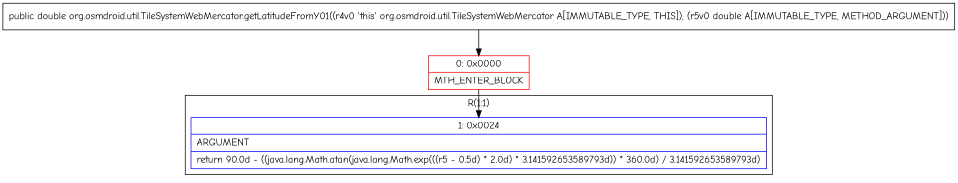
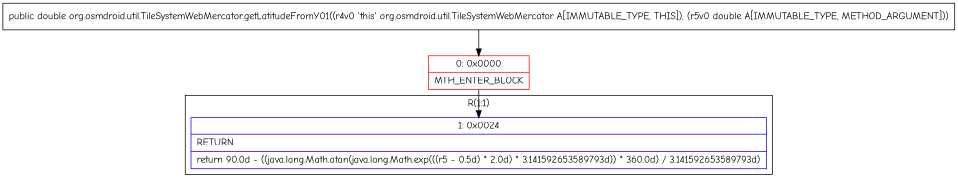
(223, 142) -> (215, 142)
